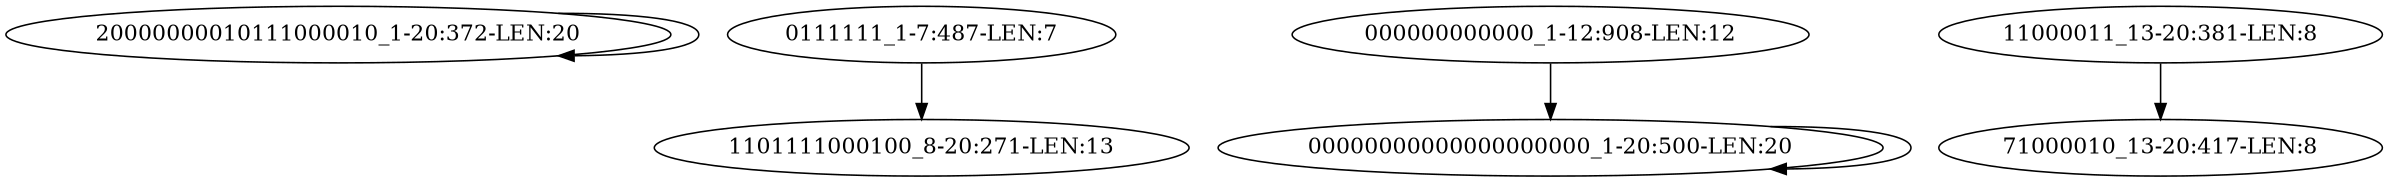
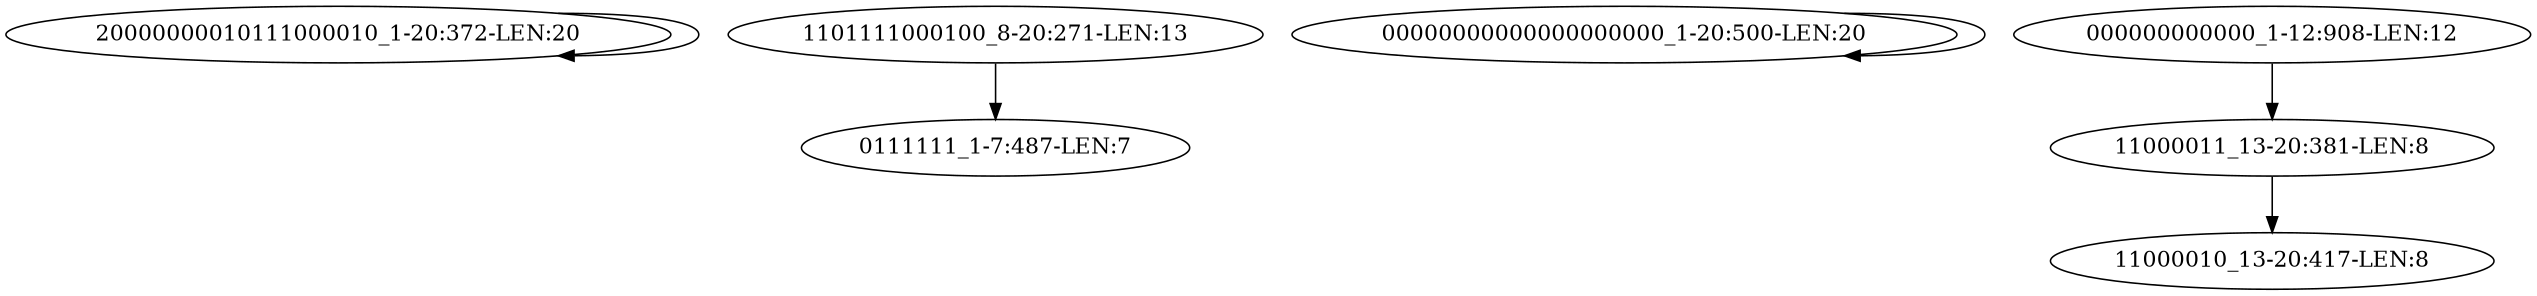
(922, 83) -> (996, 83)
(1551, 83) -> (2272, 83)
(2161, 148) -> (2272, 261)
